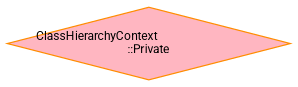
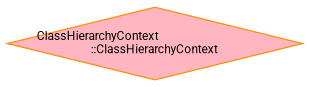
(149, 44) -> (155, 44)
